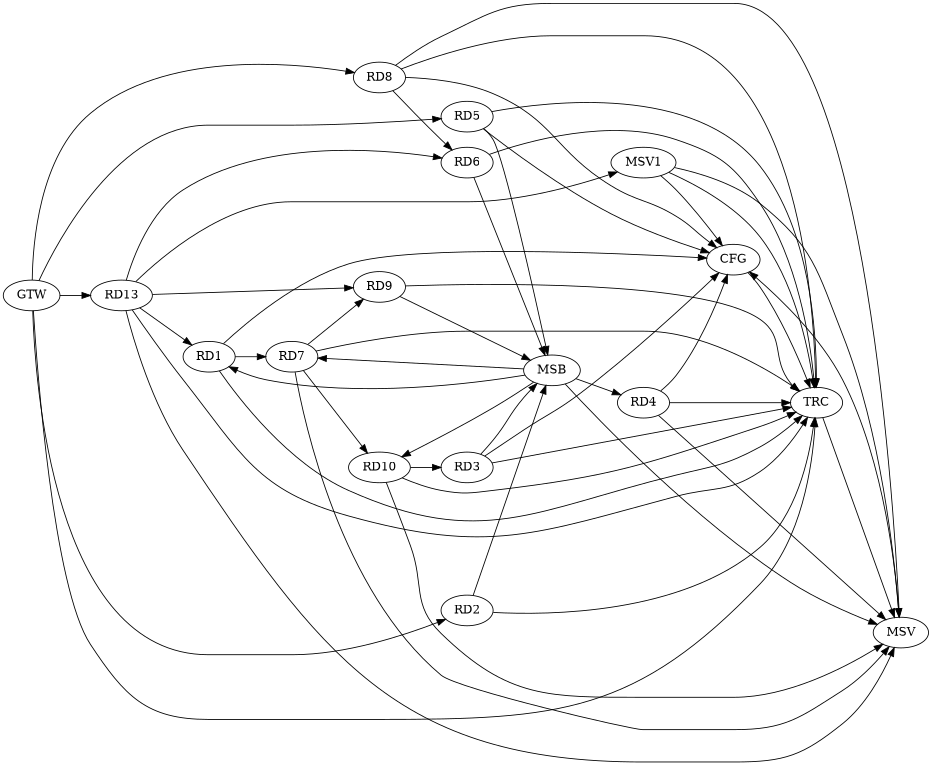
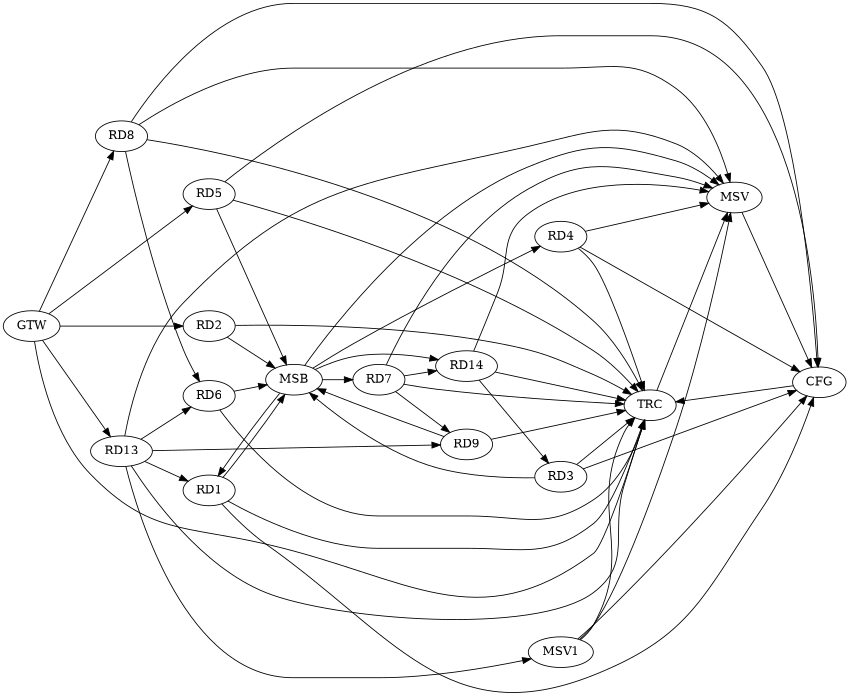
(246, 357) -> (252, 440)
(379, 467) -> (467, 366)
